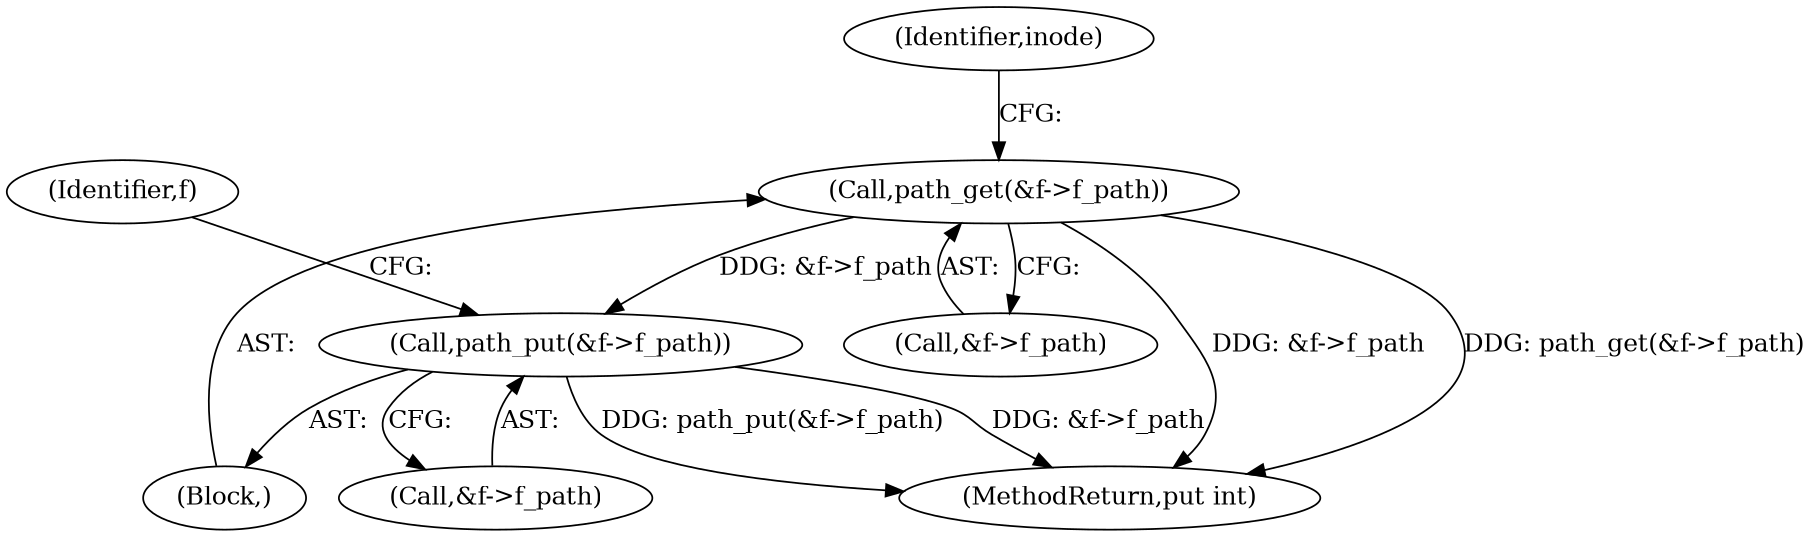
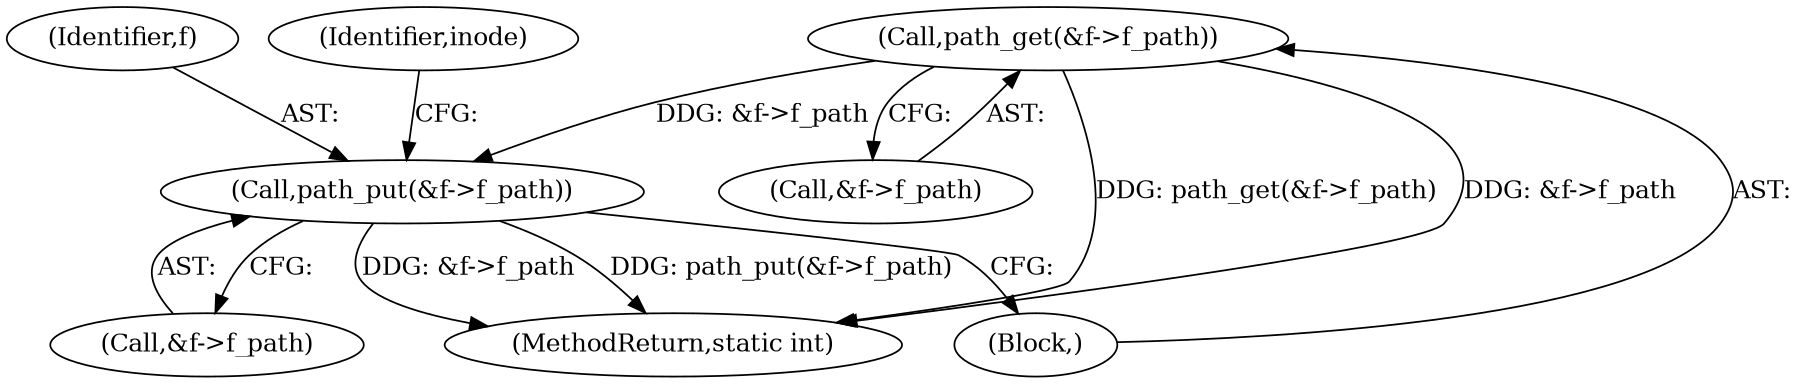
(999, 106) -> (414, 106)
(405, 268) -> (314, 115)
(343, 421) -> (1026, 268)
(1110, 498) -> (673, 345)
